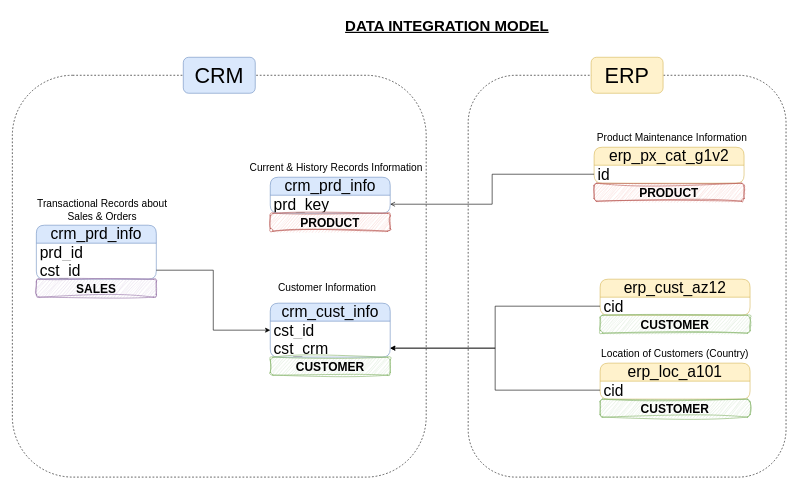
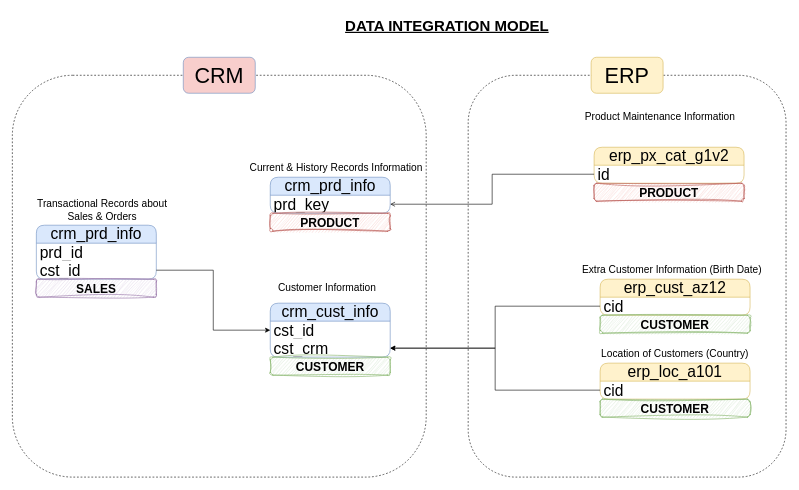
(219, 75) -> (219, 75)
(672, 138) -> (660, 117)
none -> (672, 270)
